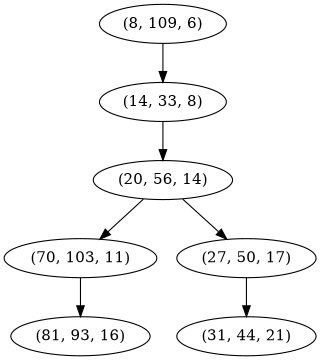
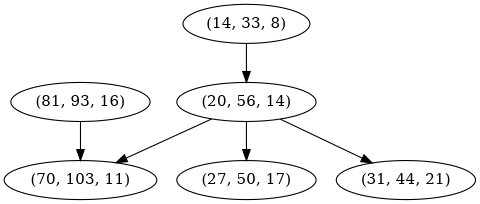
(163, 24) -> none
(80, 292) -> (80, 136)
(246, 292) -> (321, 139)
